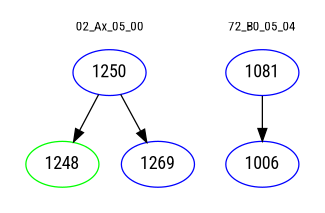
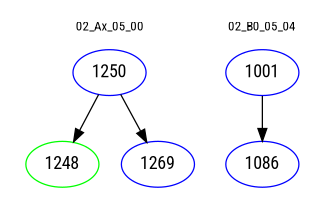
(262, 27) -> (262, 27)
(262, 73) -> (262, 73)
(262, 164) -> (262, 164)
